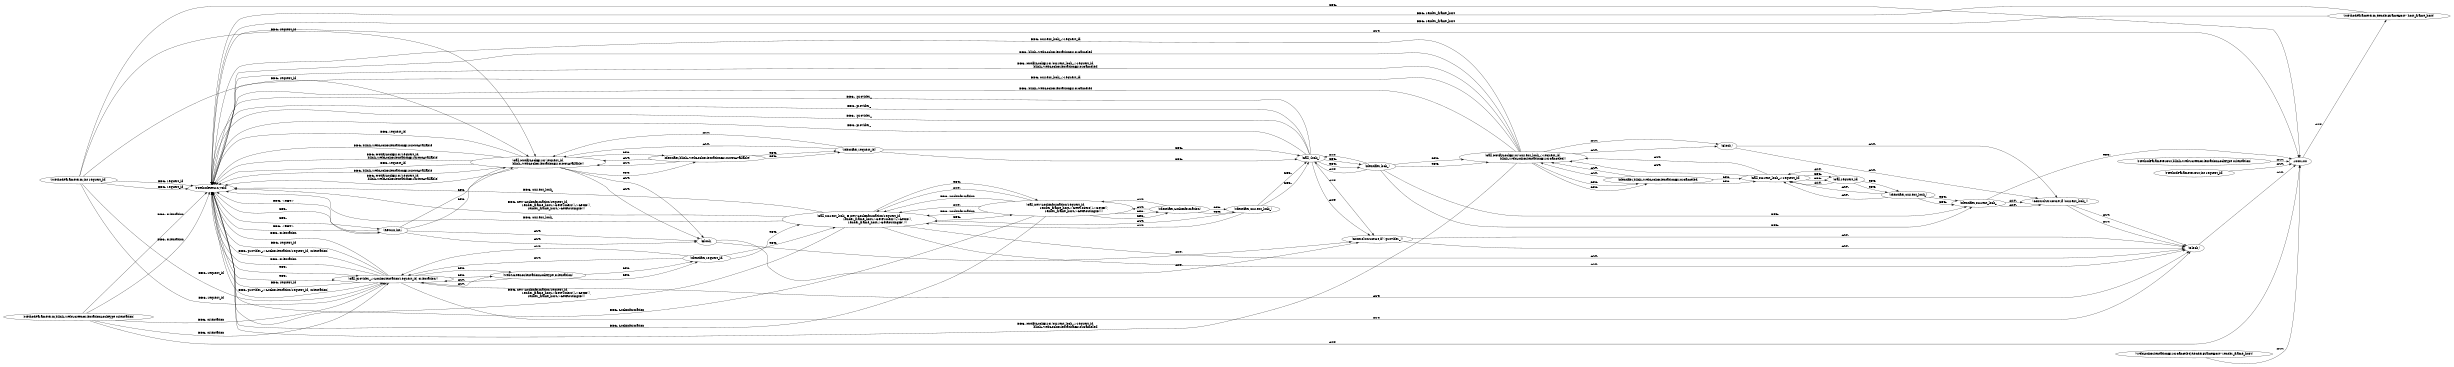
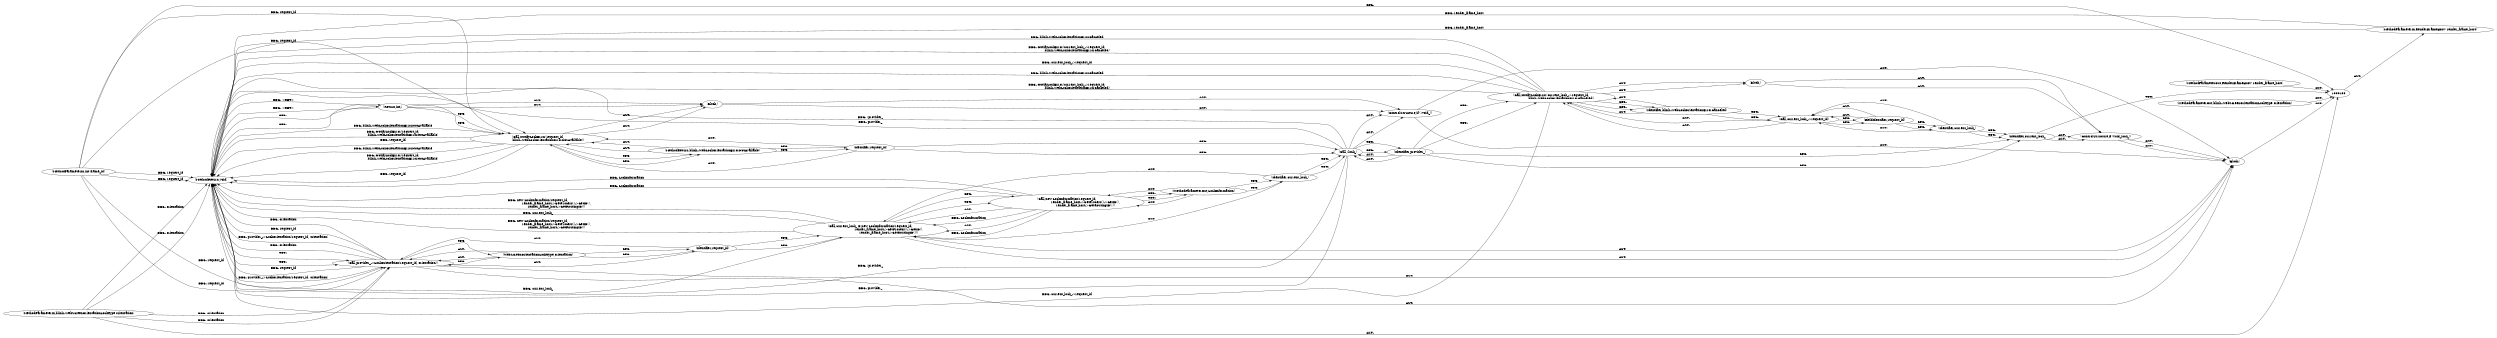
(2389, 16) -> (2430, 30)
(1225, 32) -> none
(707, 158) -> (712, 151)
(1377, 166) -> (1410, 152)
(2194, 173) -> none
(79, 180) -> (79, 172)
(1846, 180) -> (1884, 120)
(2060, 201) -> (2106, 137)
(1179, 209) -> (1204, 191)
(1377, 239) -> (1410, 113)
(2194, 354) -> (2235, 83)
